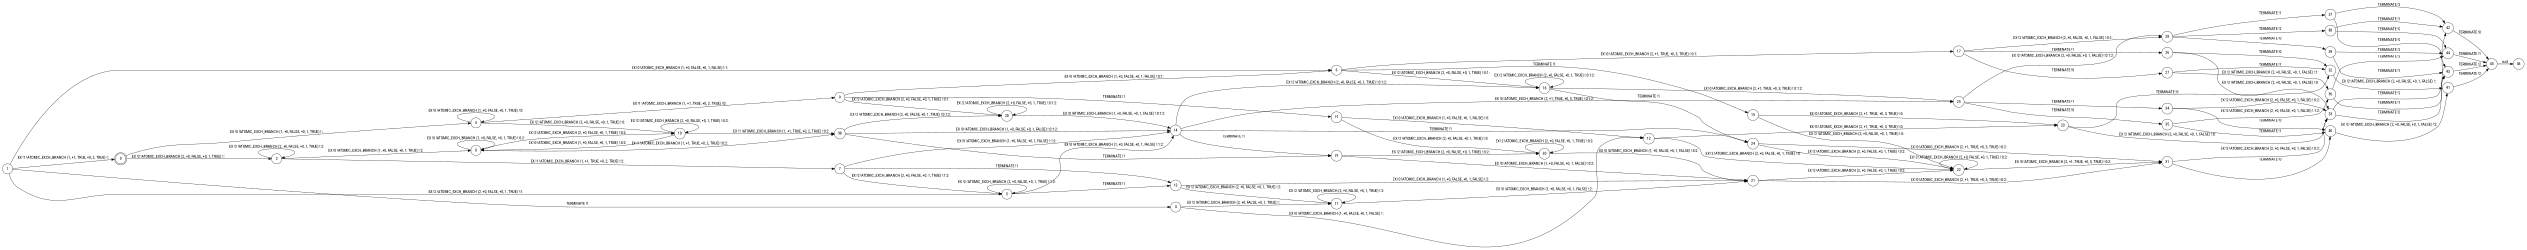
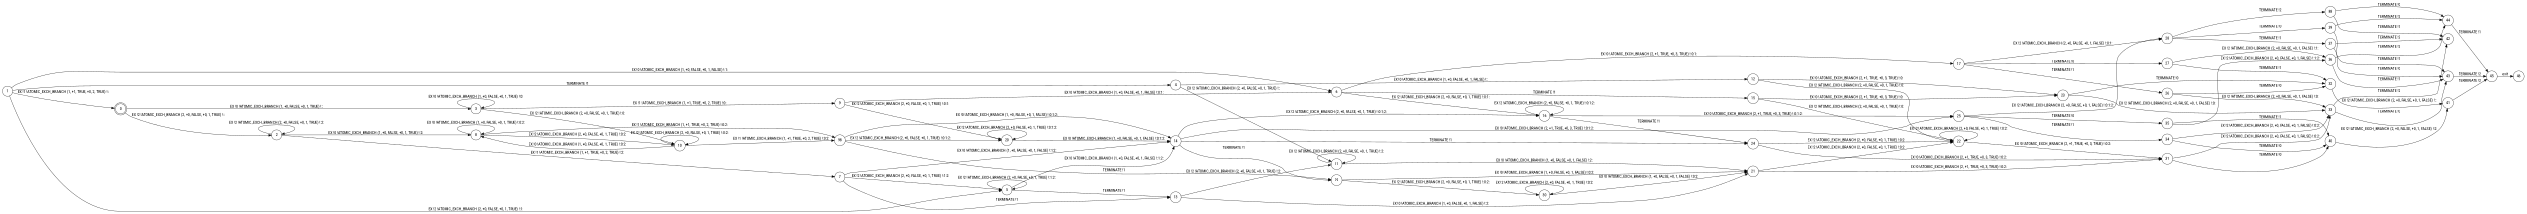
(2471, 42) -> none
(1337, 117) -> none
